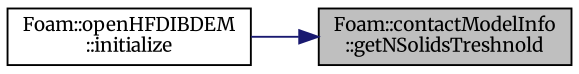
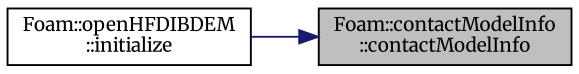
(445, 37) -> (445, 37)
